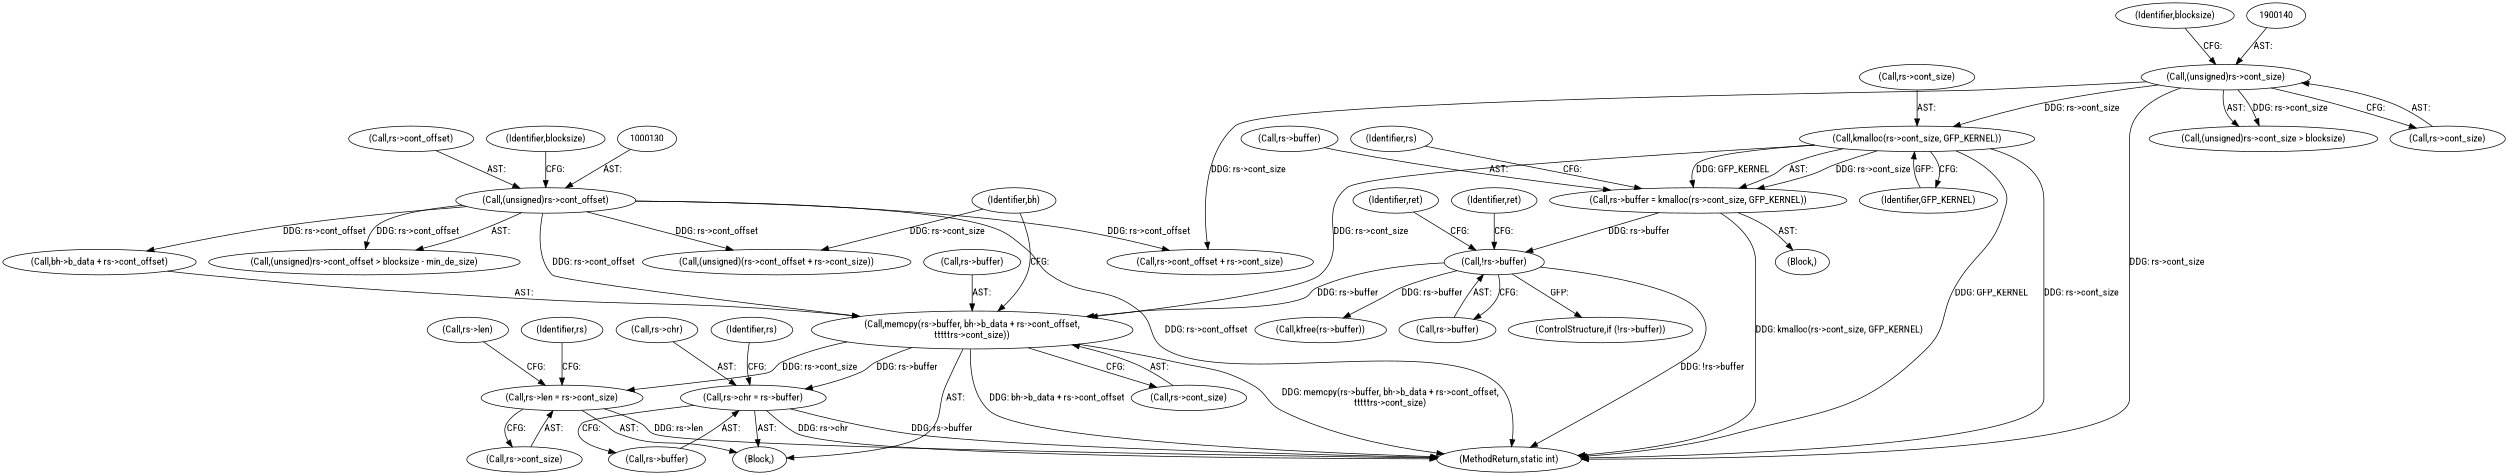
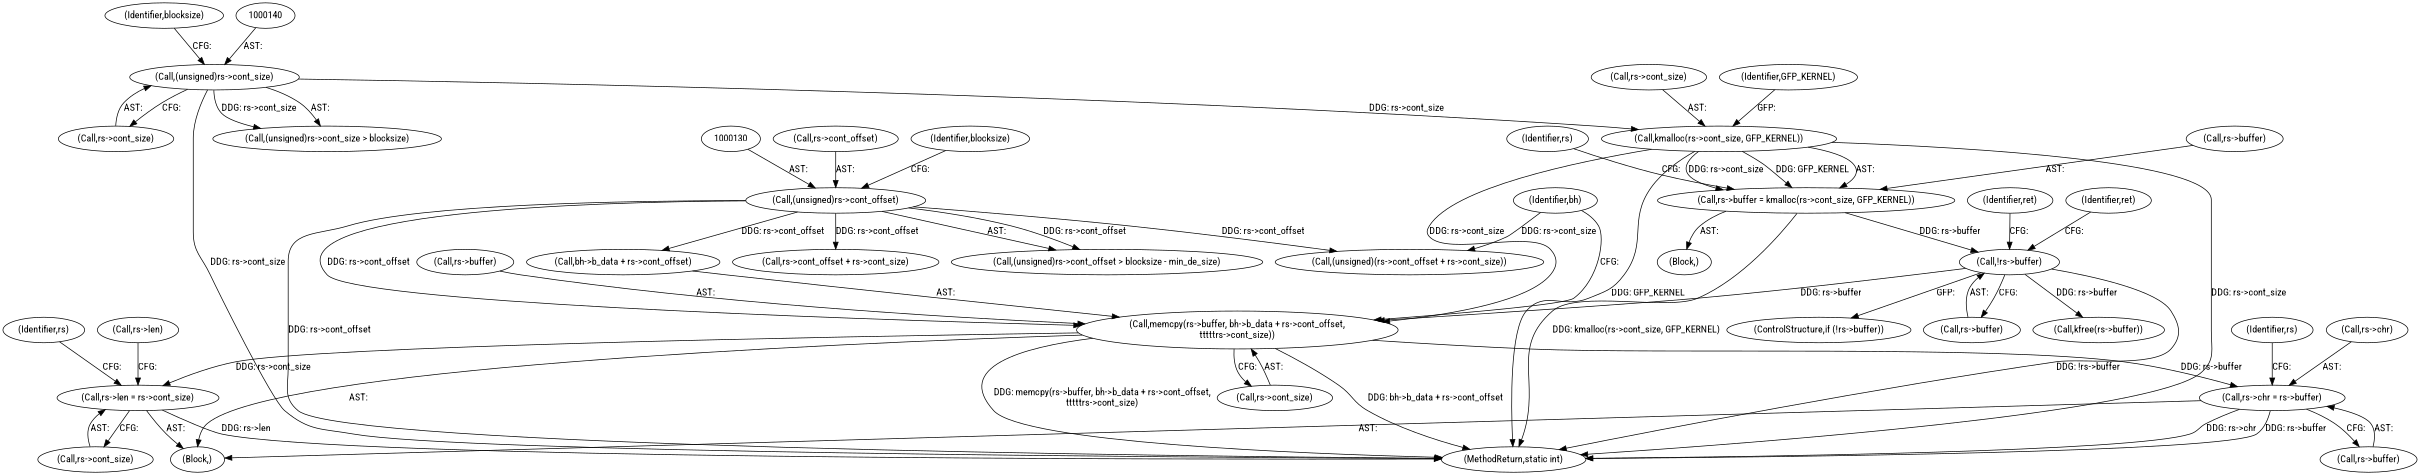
(2276, 16) -> (266, 16)
(1628, 98) -> none
(1939, 165) -> none
